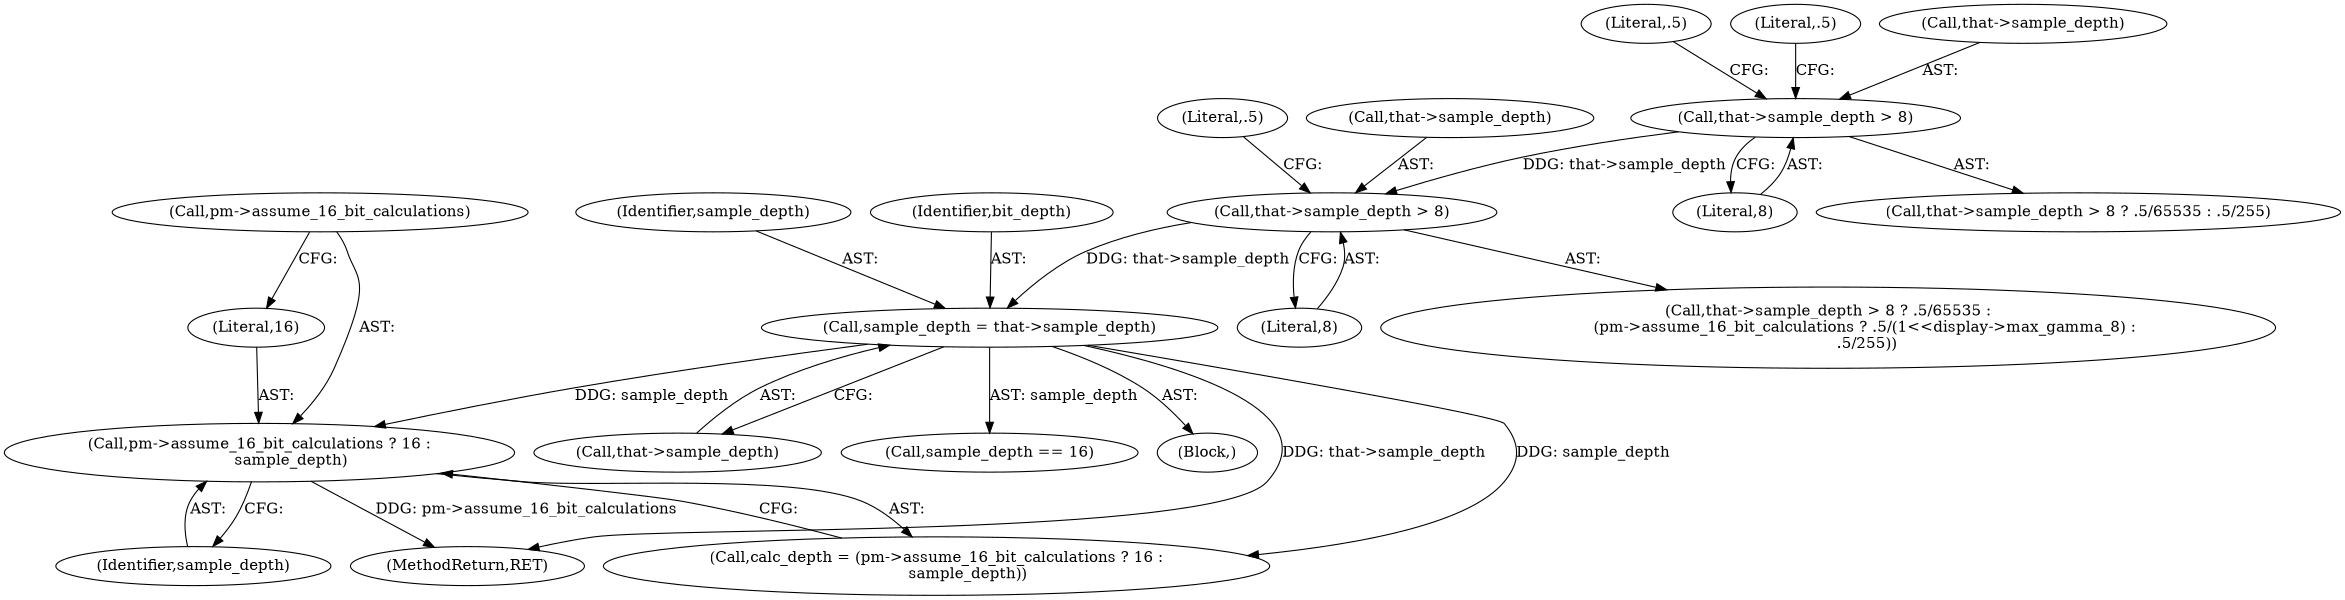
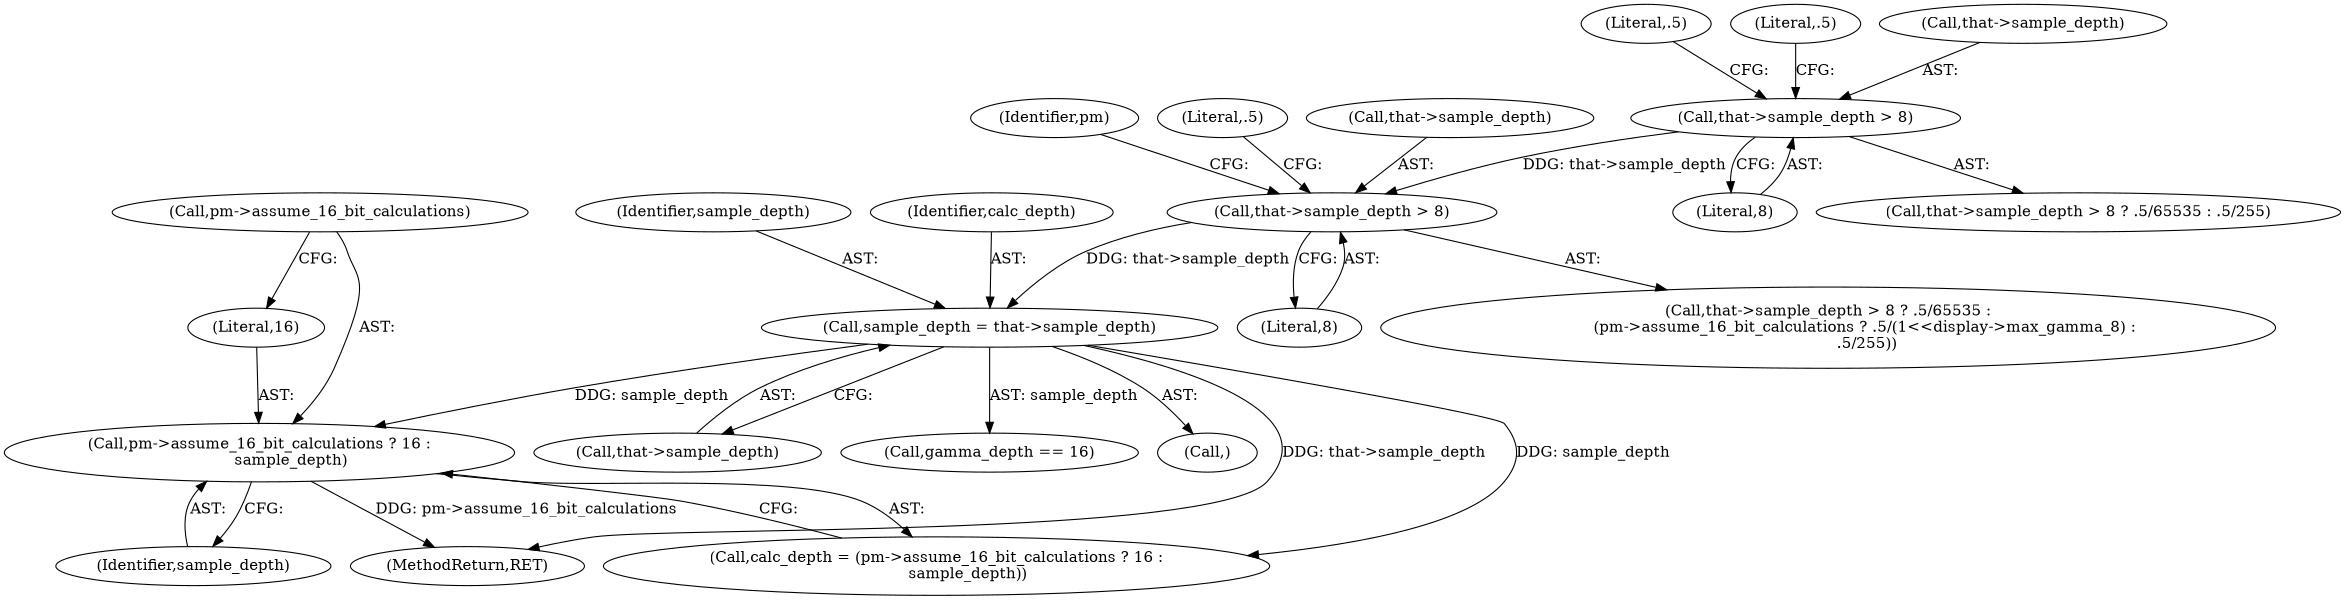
none -> (1055, 118)
(992, 212) -> (992, 212)
(990, 453) -> (990, 453)
(1207, 453) -> (1207, 453)
